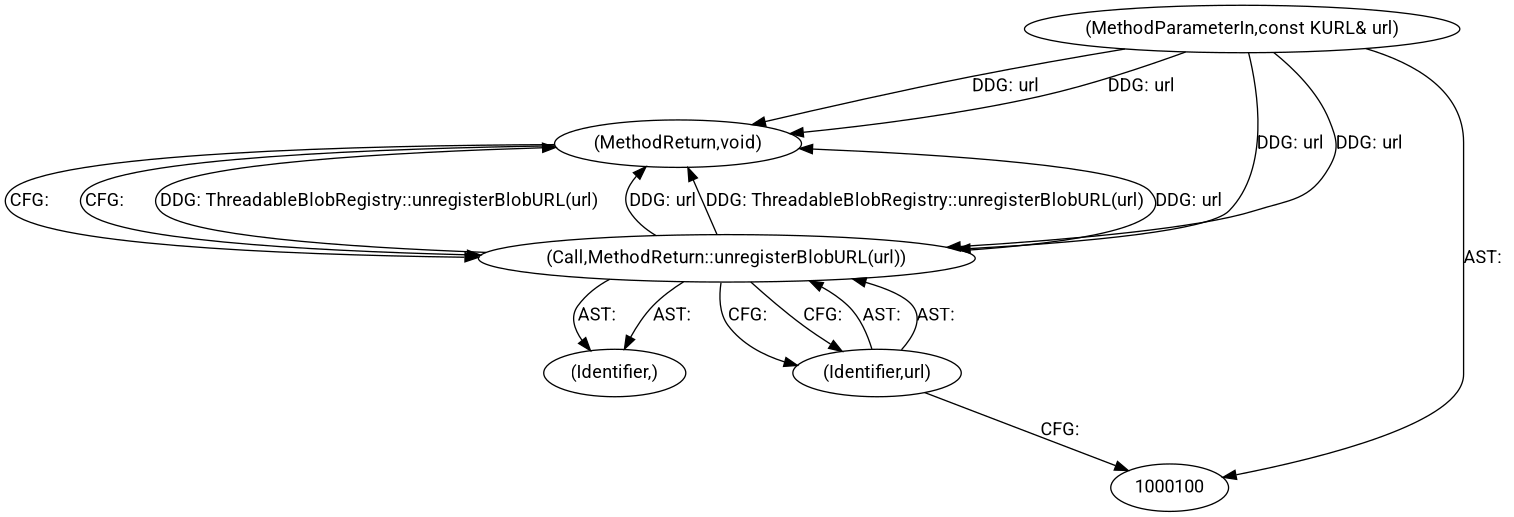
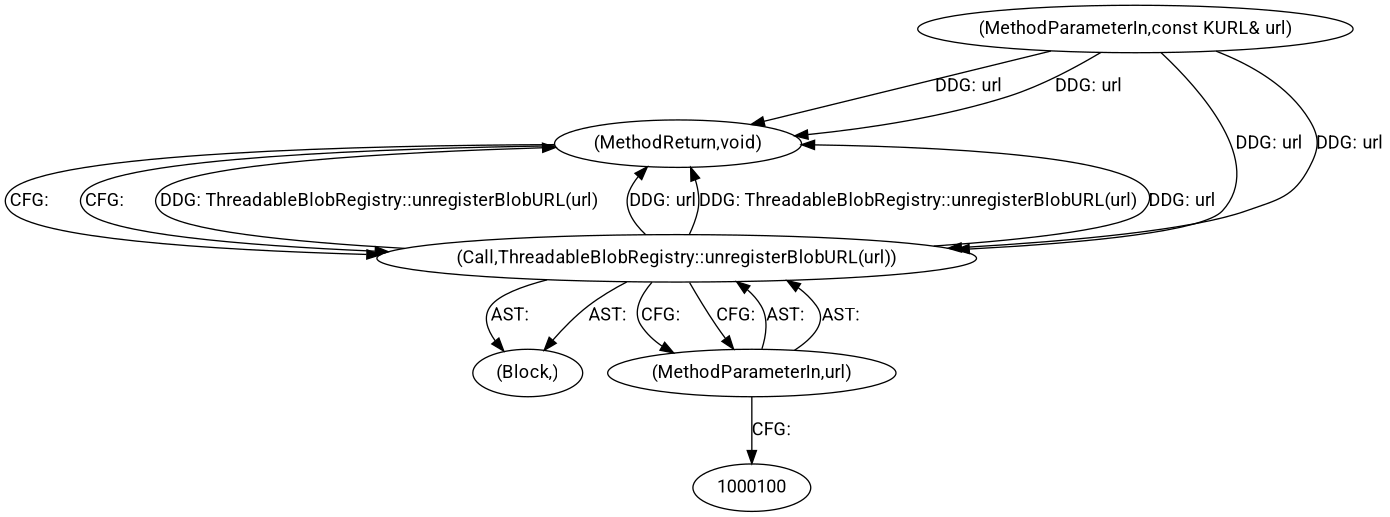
(727, 258) -> (677, 258)
(1464, 314) -> none
(615, 373) -> (528, 373)
(877, 373) -> (752, 373)
